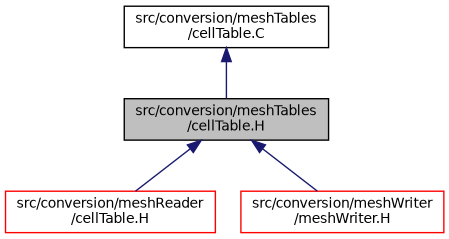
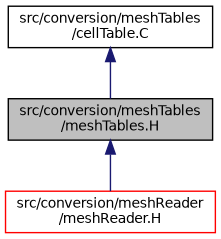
(226, 119) -> (110, 119)
(110, 212) -> (110, 212)
(342, 212) -> none
